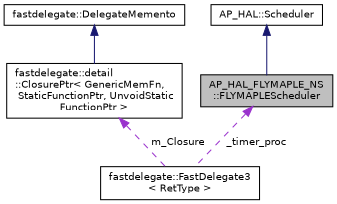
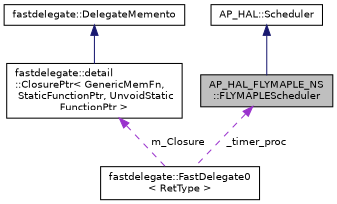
(180, 183) -> (180, 183)
